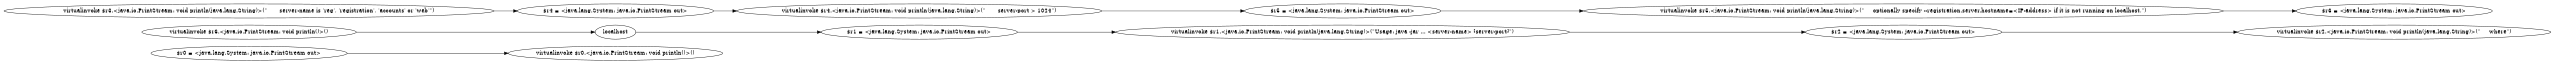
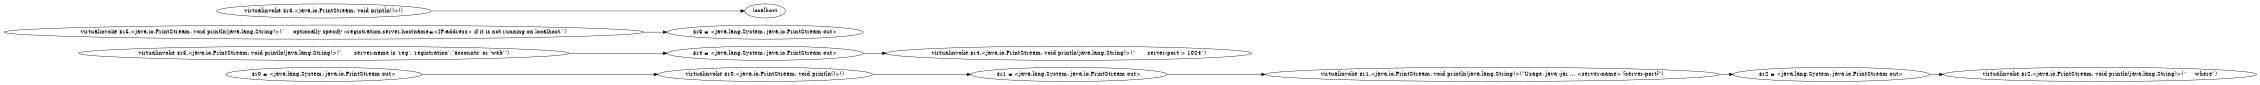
(1343, 11) -> none
(726, 32) -> (920, 74)
